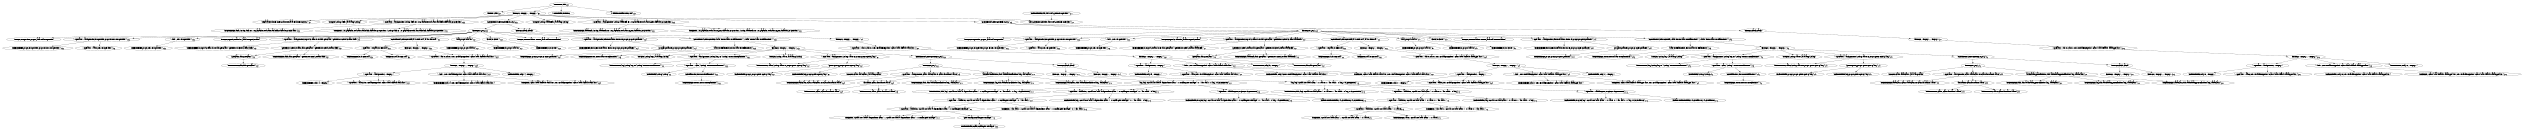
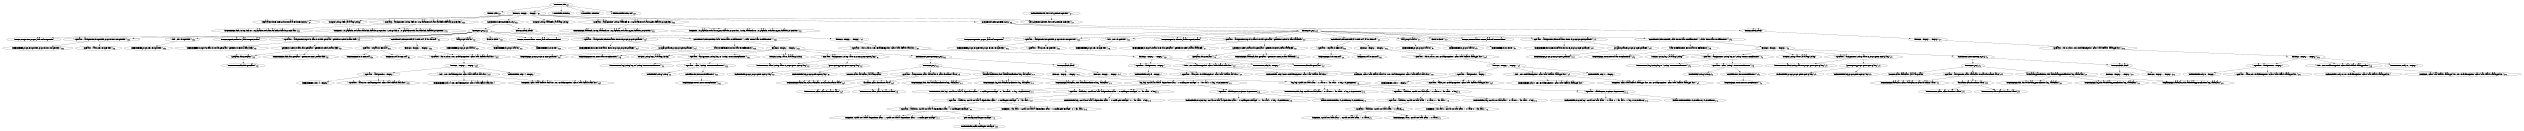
none -> (590, 13)
